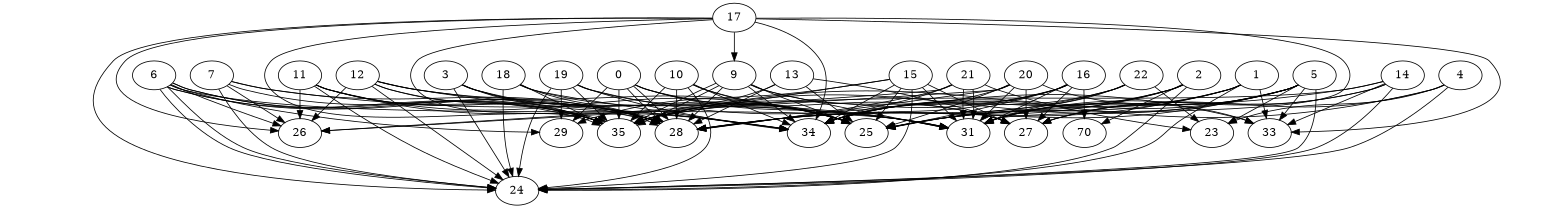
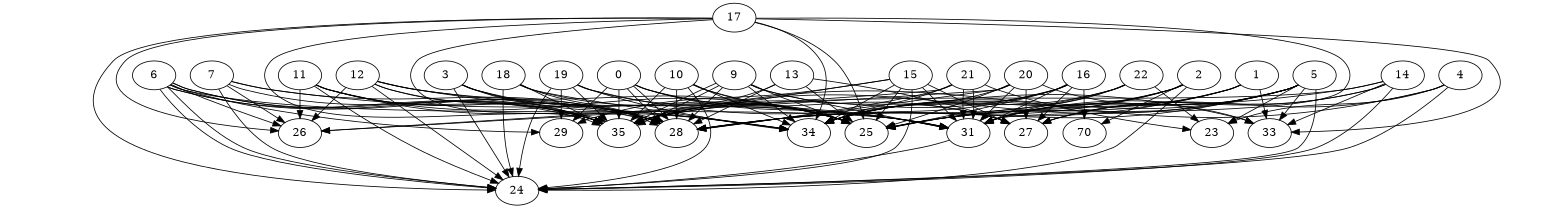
(734, 43) -> (822, 51)
(1082, 161) -> (749, 173)
